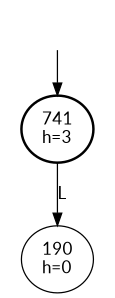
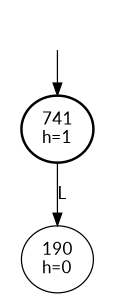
(57, 129) -> (57, 129)
